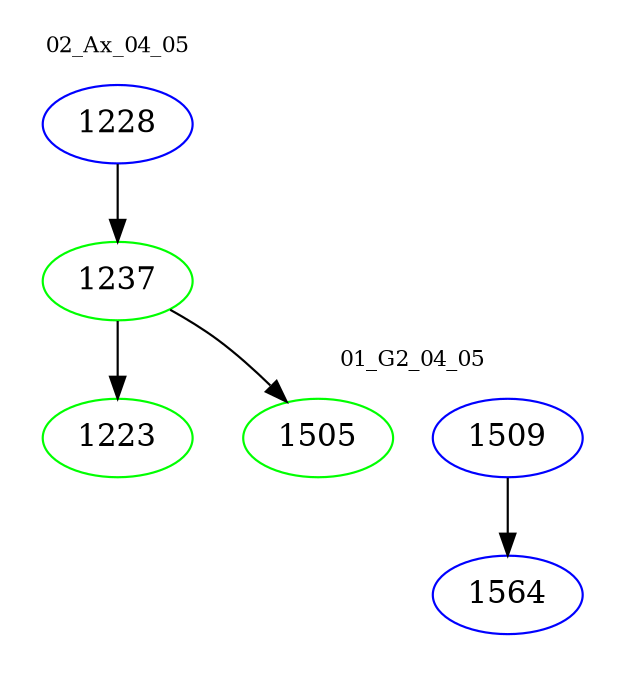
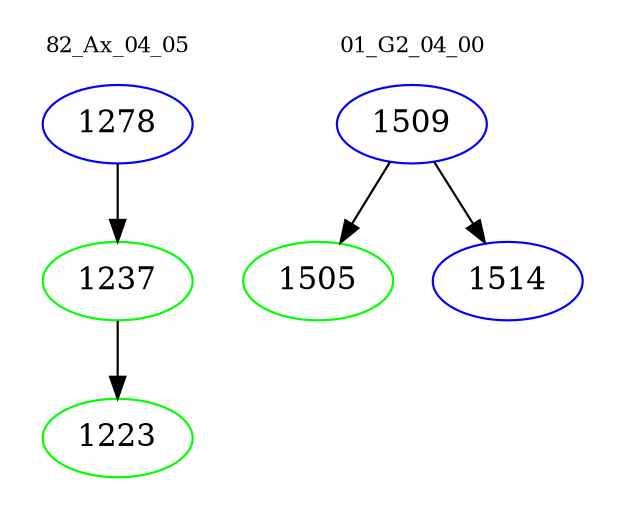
(118, 47) -> (118, 47)
(118, 124) -> (118, 124)
(240, 358) -> (371, 193)
(413, 361) -> (413, 47)
(508, 595) -> (508, 281)
